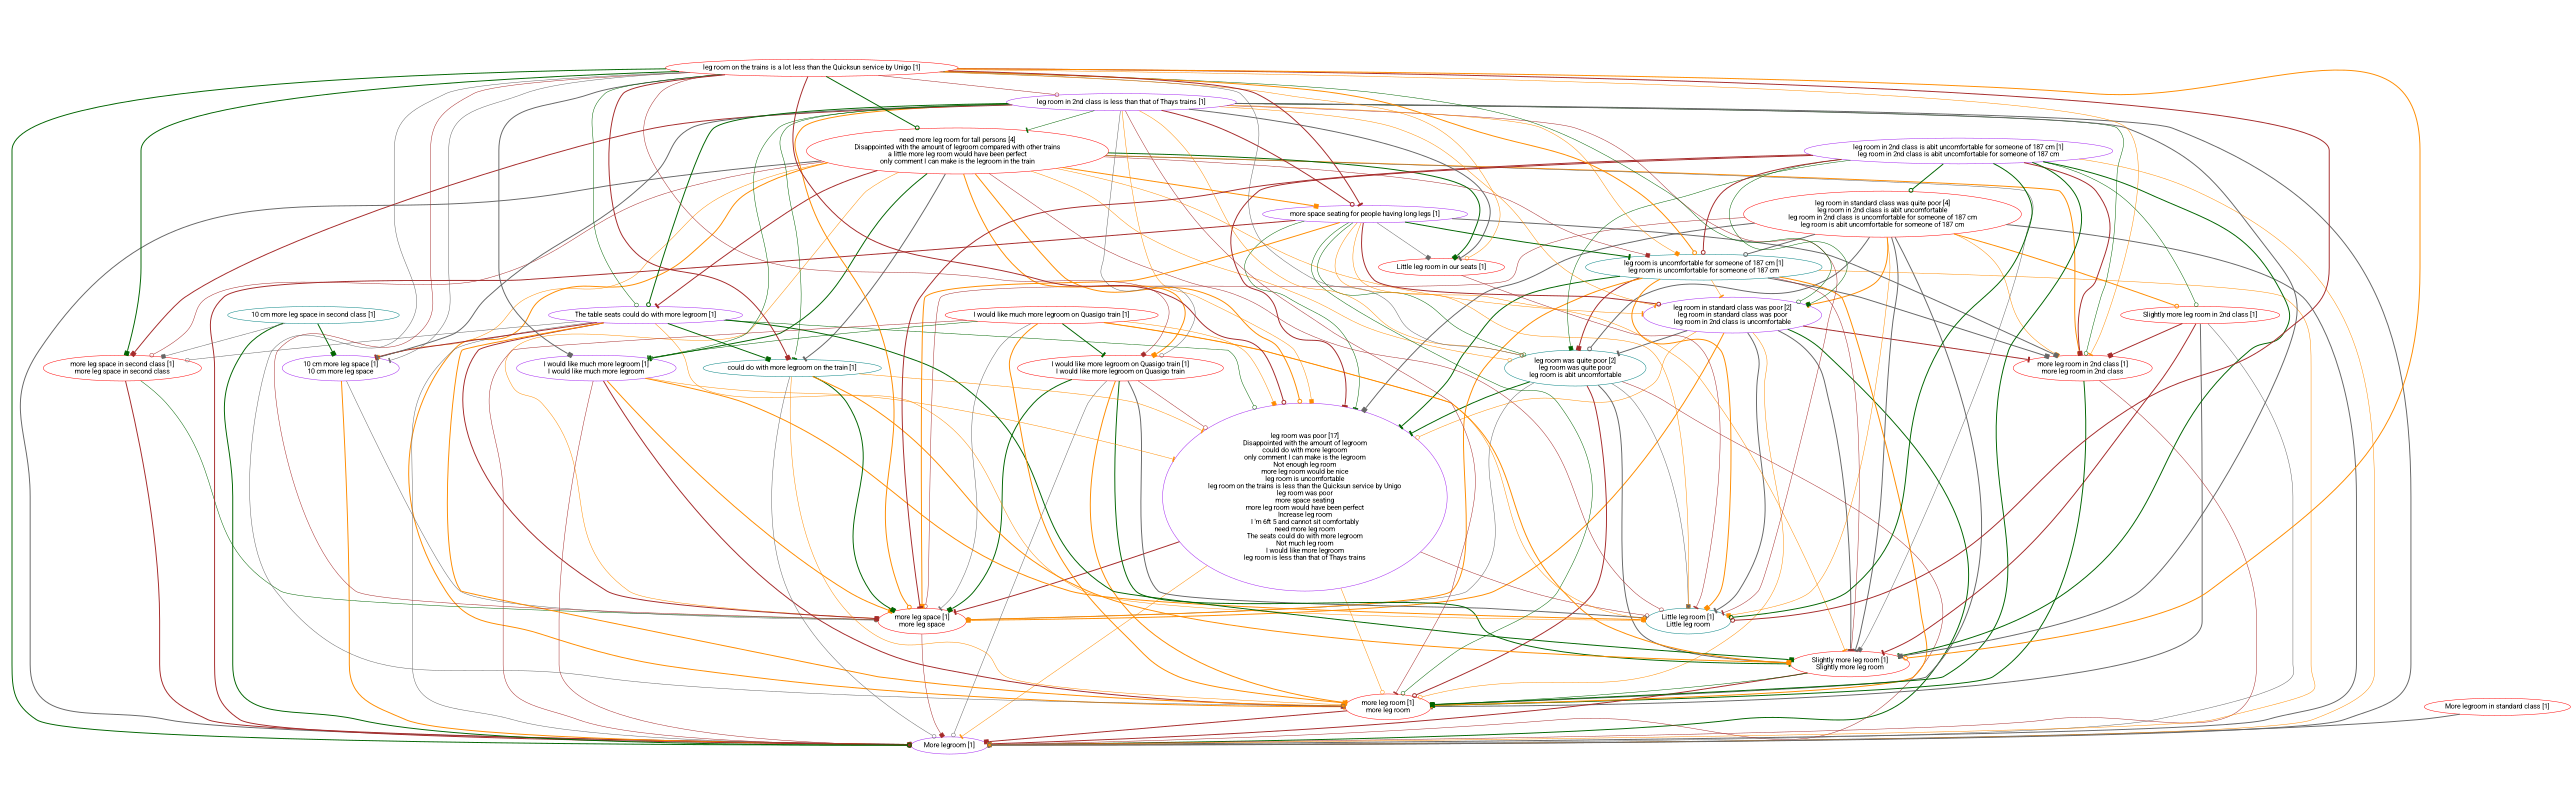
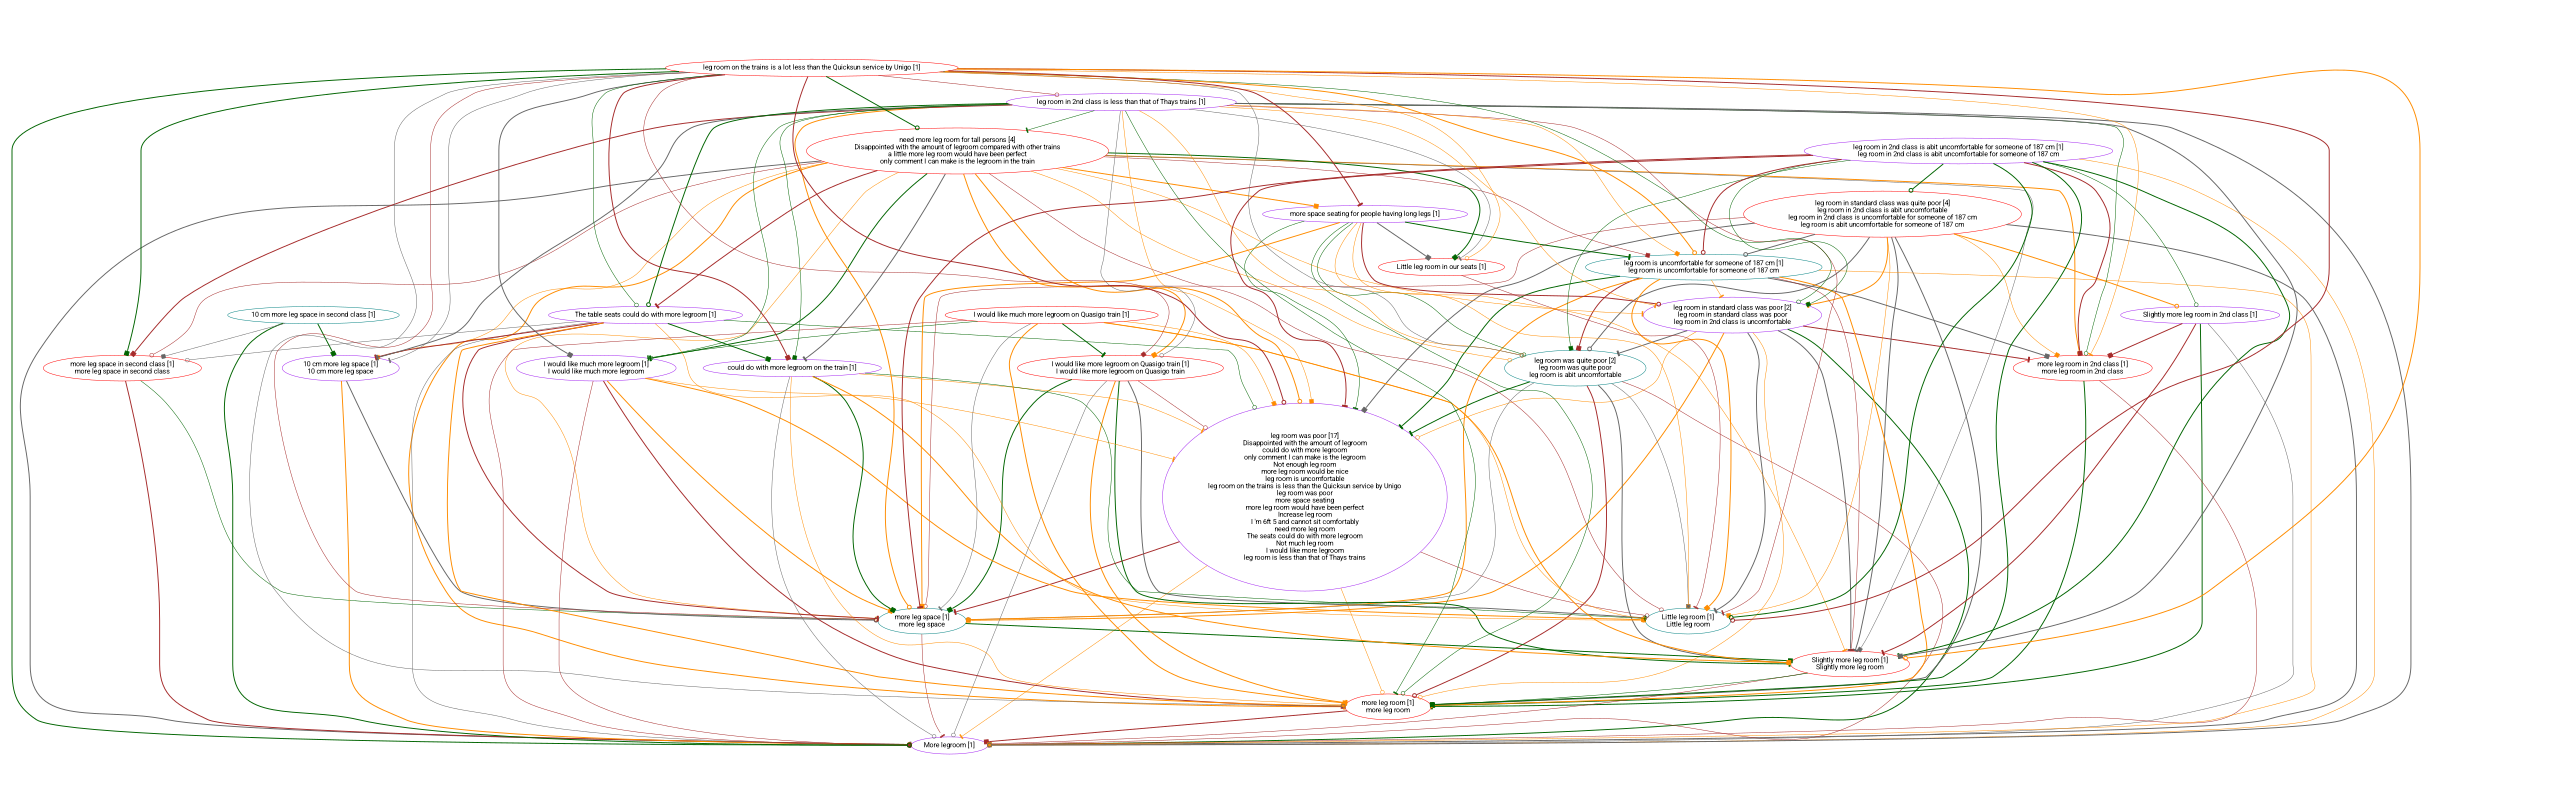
(785, 130) -> (785, 130)
(1380, 143) -> (1380, 143)
(1265, 150) -> none
(1401, 239) -> (1401, 239)
(1794, 248) -> none
(215, 308) -> none
(2200, 315) -> (2200, 315)
(1394, 367) -> (1394, 367)
(792, 368) -> (792, 368)
(544, 543) -> (544, 543)
(453, 584) -> (453, 584)
none -> (1155, 592)
(1139, 595) -> (1315, 639)
(922, 621) -> (922, 621)
(1974, 685) -> (1974, 685)
(926, 687) -> (926, 687)
(2497, 707) -> none
(1400, 723) -> (1400, 723)
